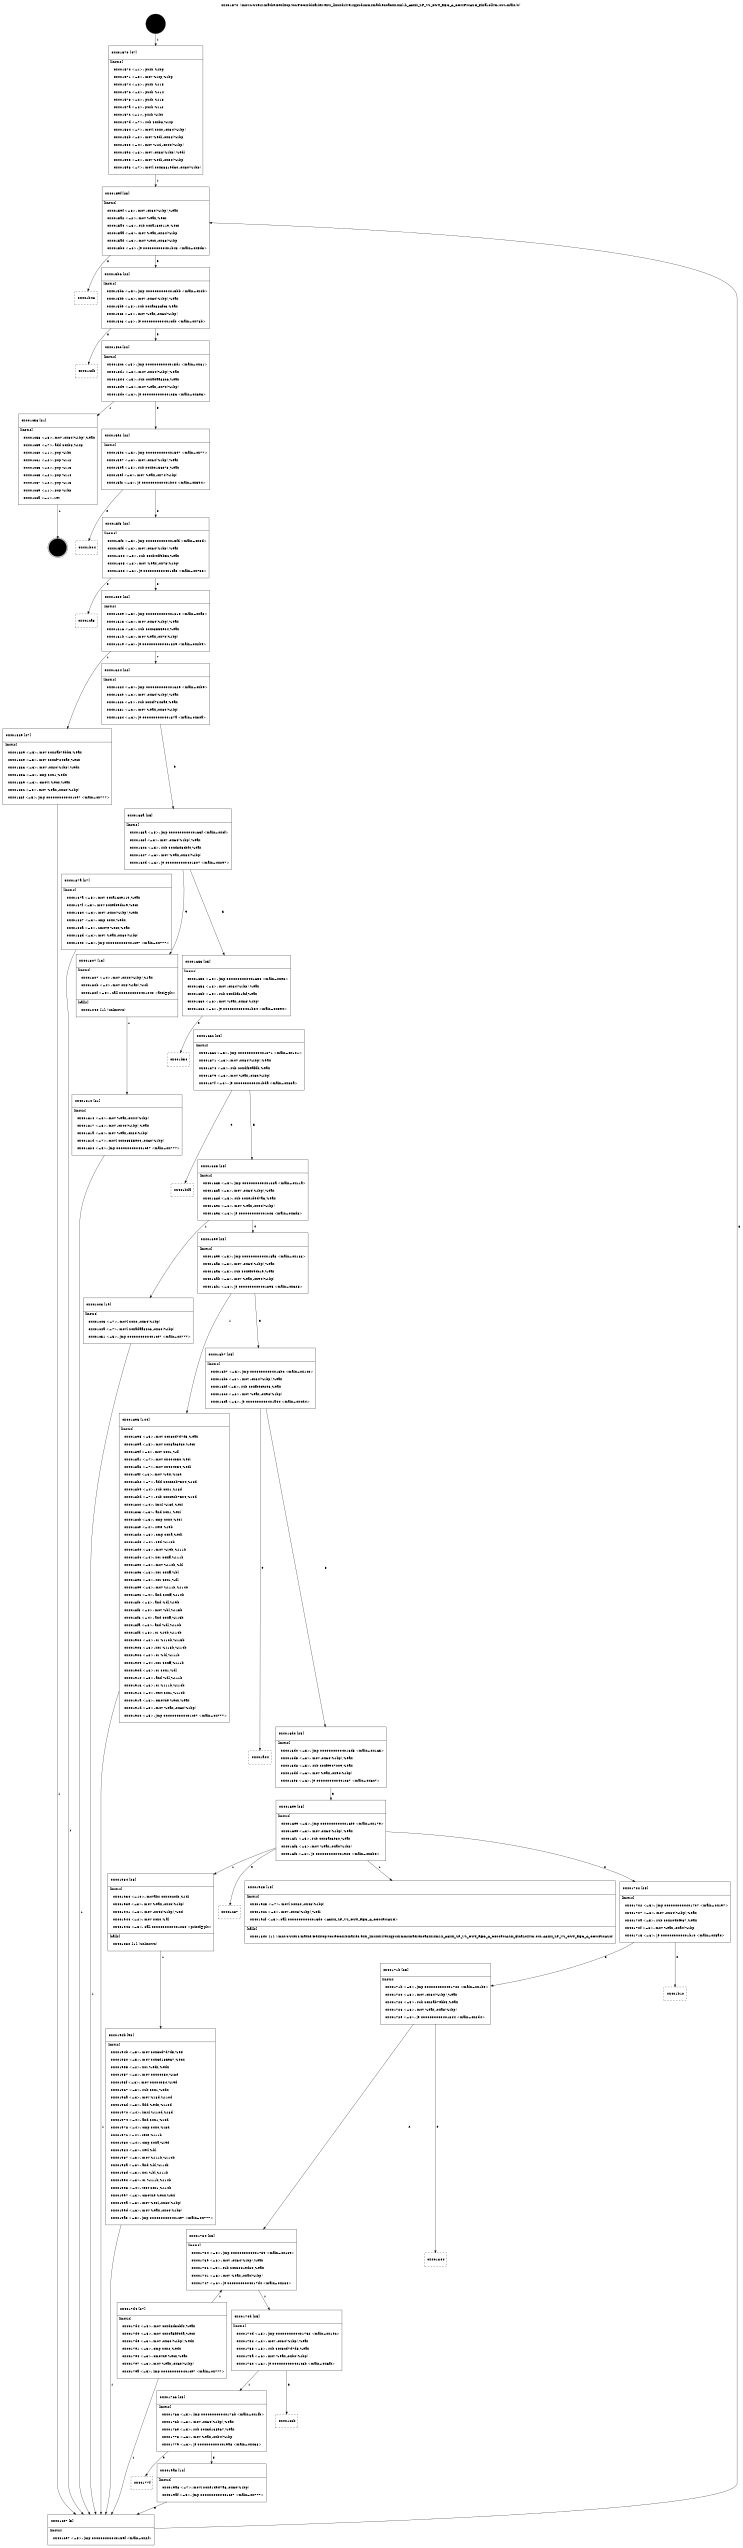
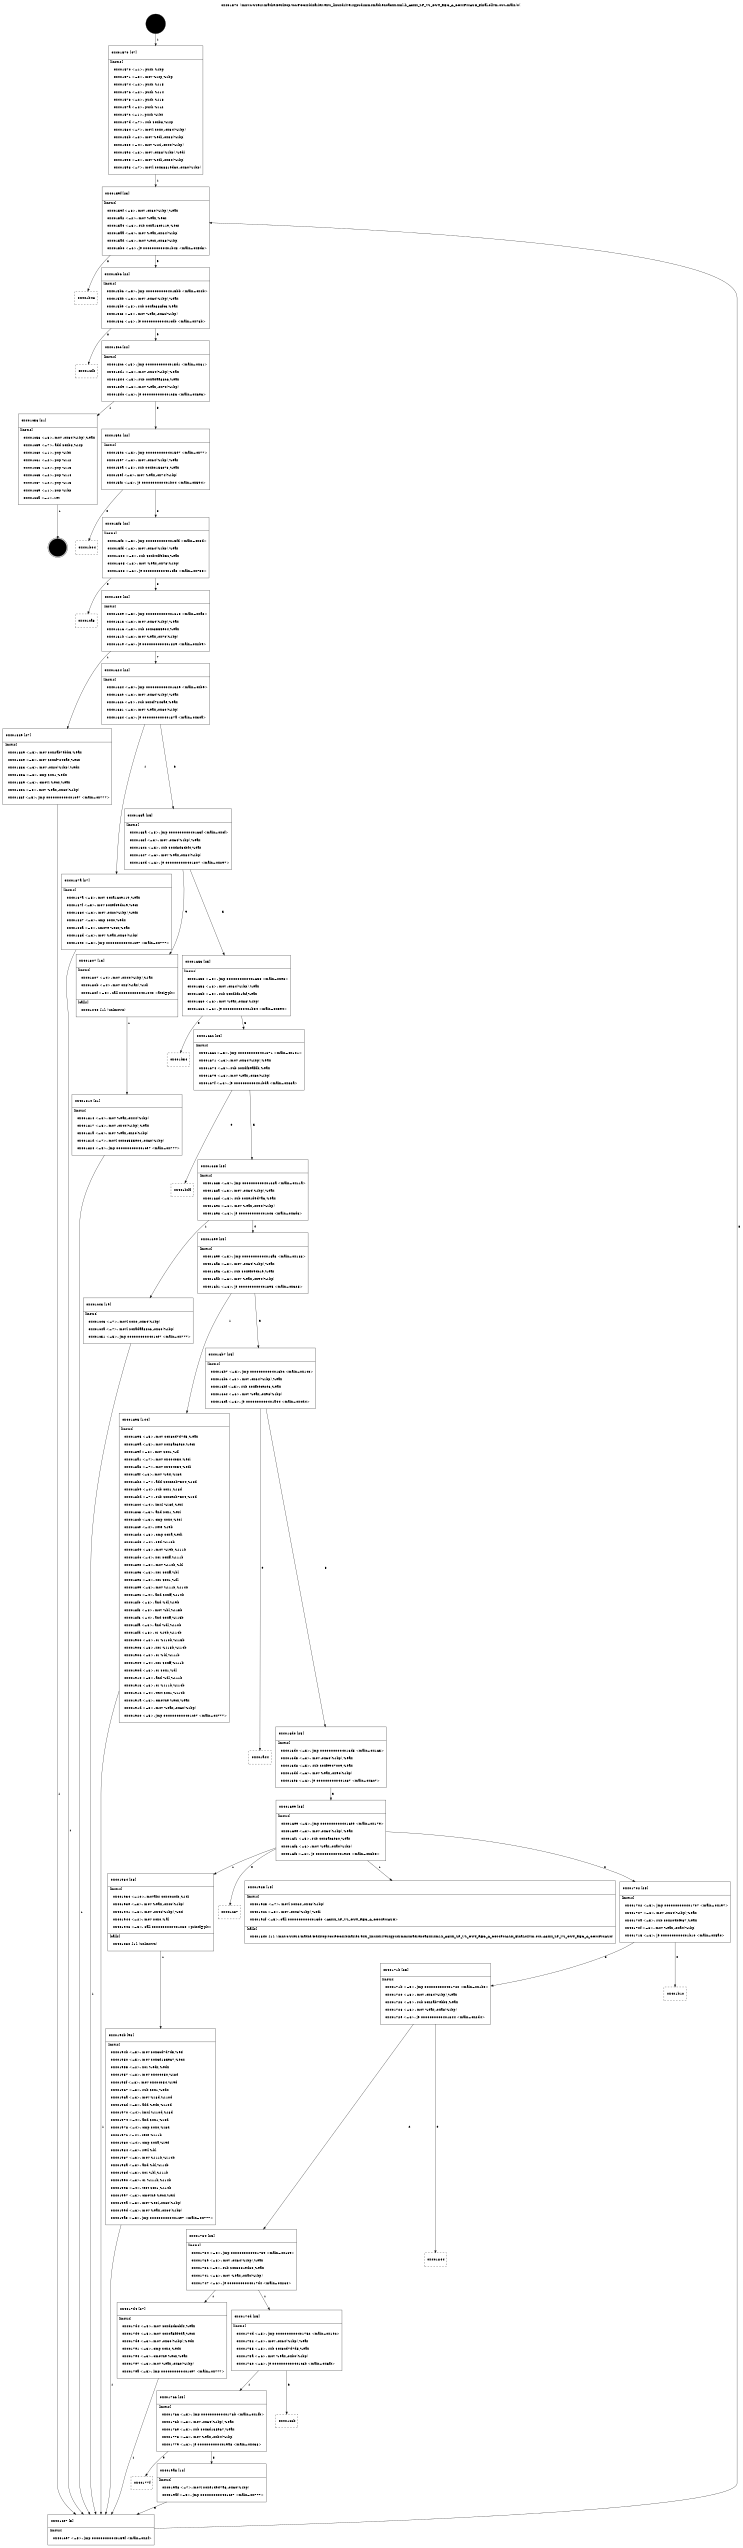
none -> (124, 797)
none -> (242, 1021)
(216, 2297) -> (211, 2295)
